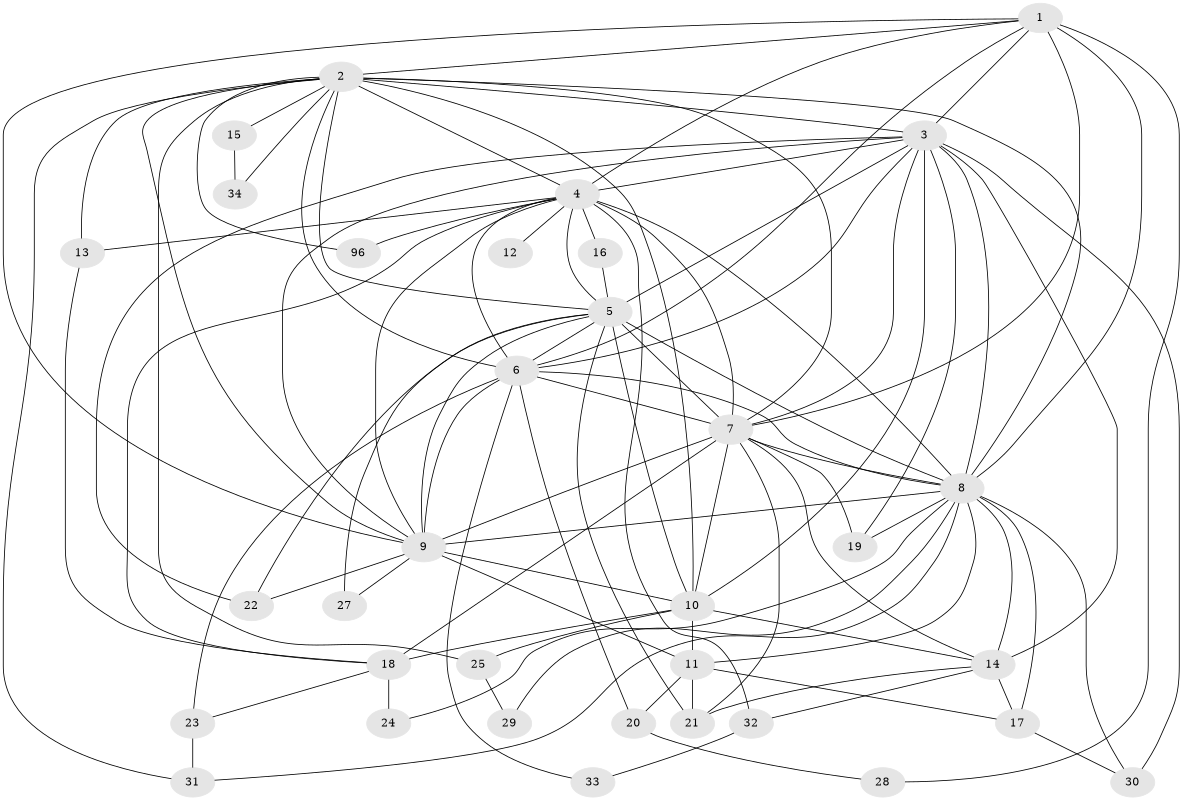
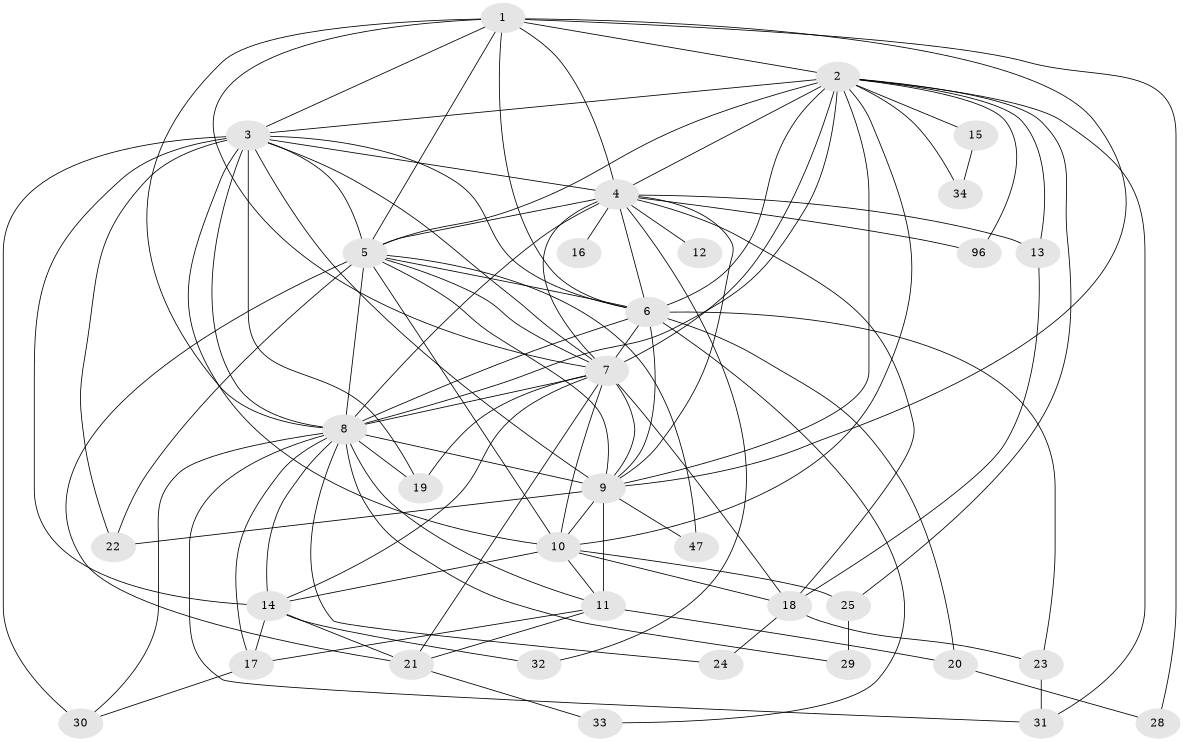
(605, 282) -> (434, 136)
(345, 606) -> (697, 547)
(674, 756) -> (506, 694)
